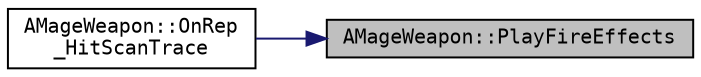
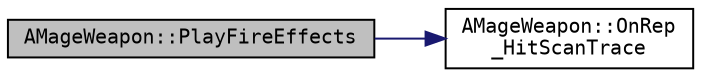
(281, 39) -> (400, 39)
